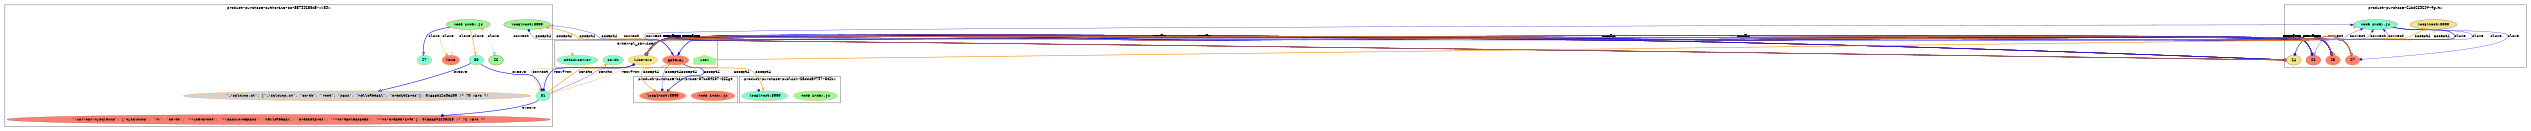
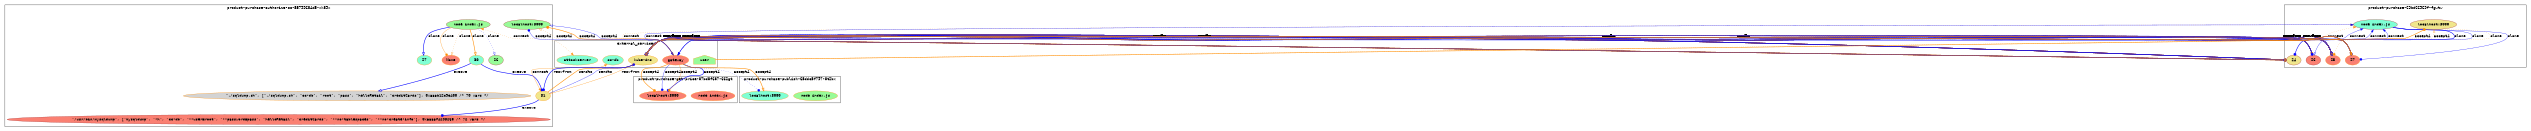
(279, 8) -> (279, 8)
(2405, 8) -> (2405, 8)
(685, 79) -> (685, 79)
(543, 96) -> (543, 96)
